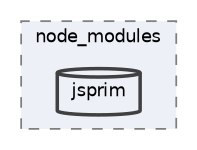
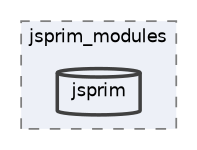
(99, 38) -> (99, 38)
